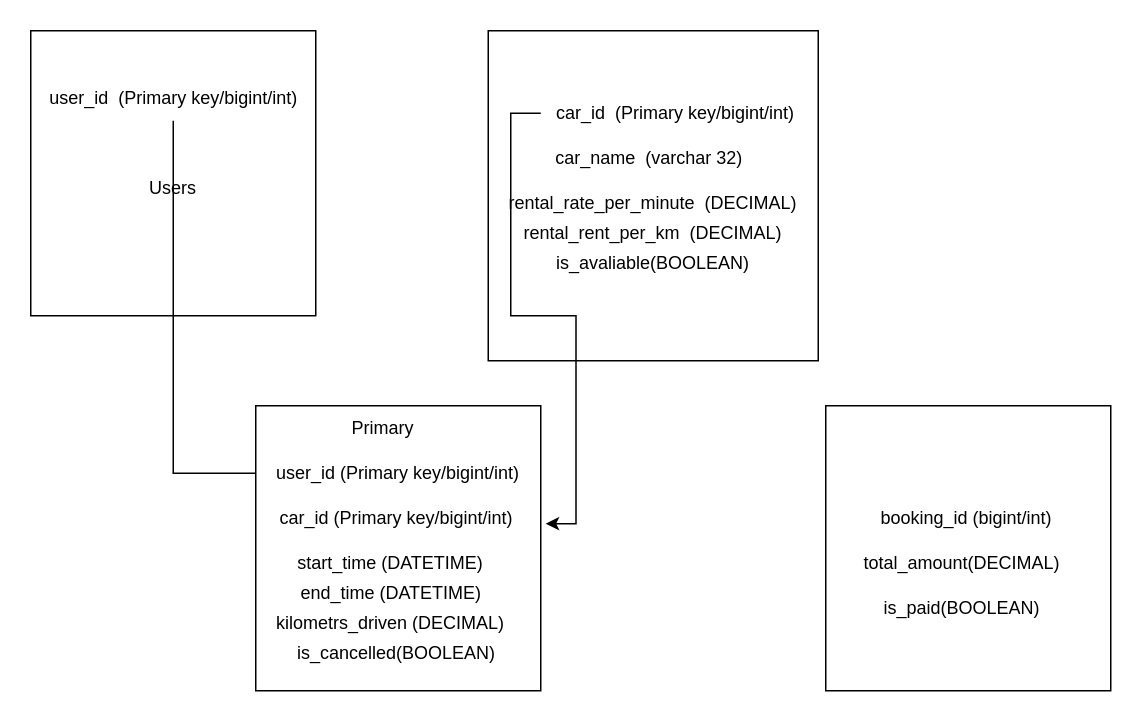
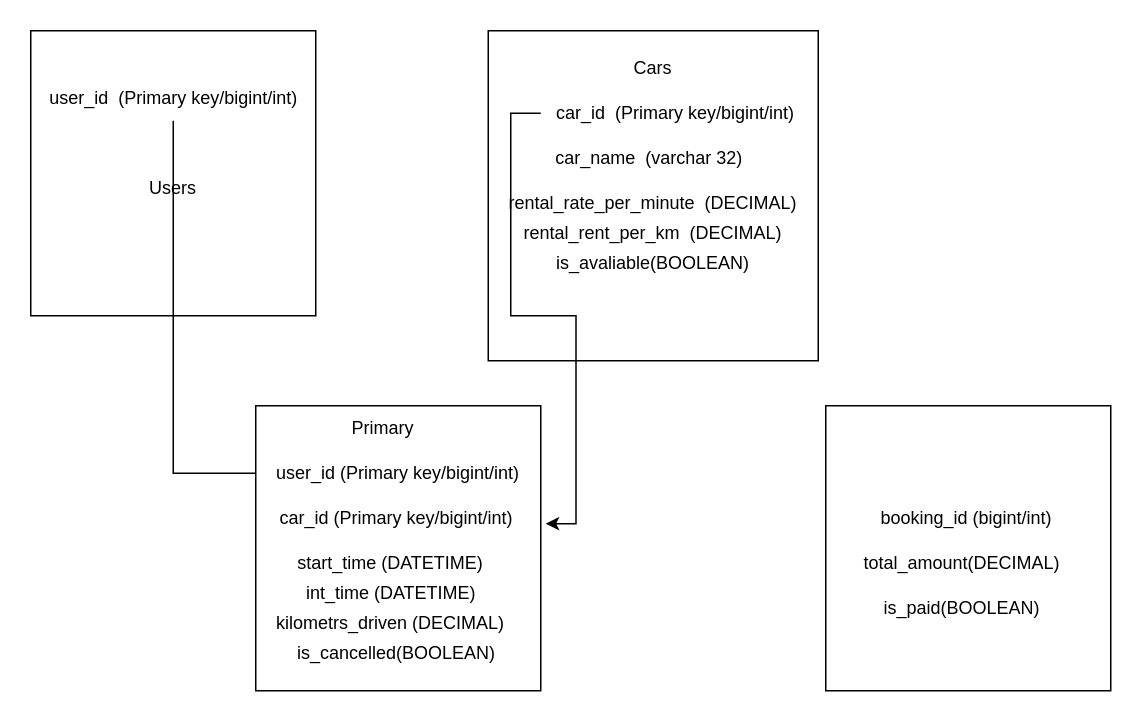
none -> (653, 68)
(392, 593) -> (392, 593)
